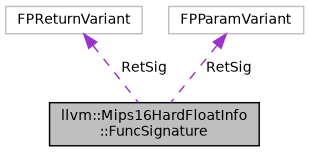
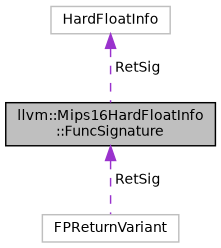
(236, 20) -> (111, 20)
(116, 74) -> (111, 187)
